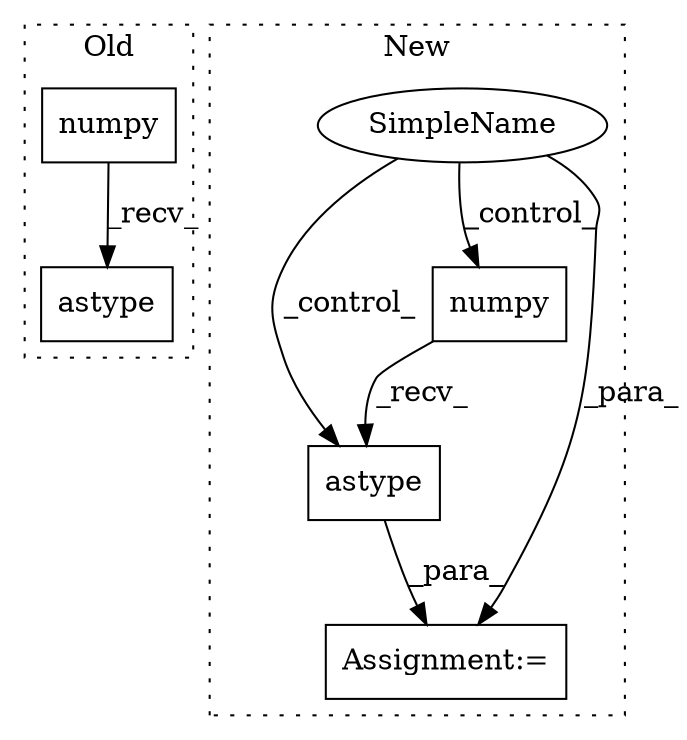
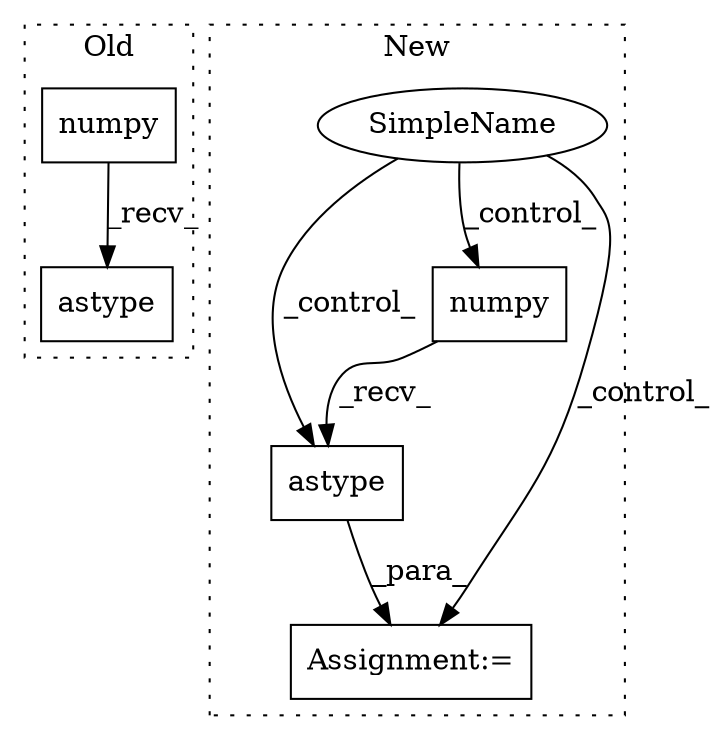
(631, 394) -> (643, 394)
